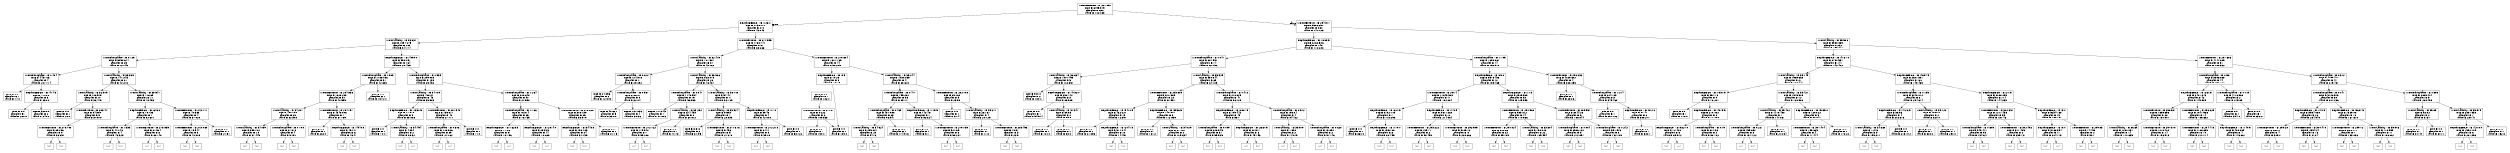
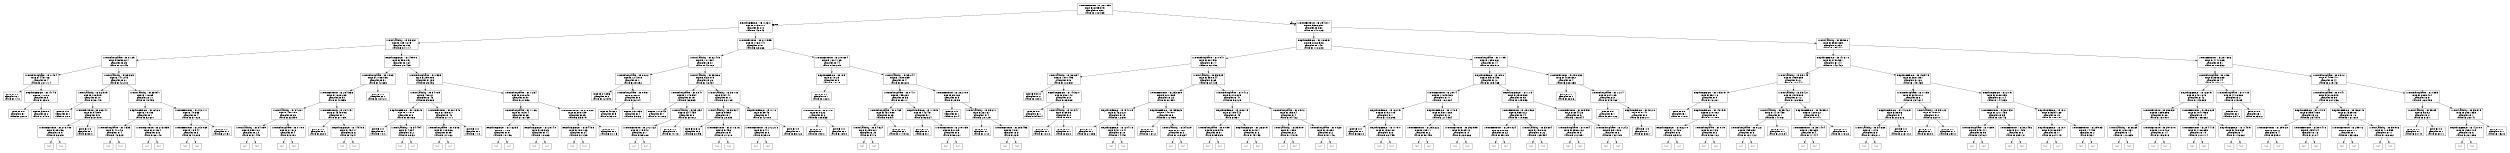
(835, 105) -> (827, 88)
(762, 122) -> none
none -> (85, 131)
(1642, 131) -> (1642, 131)
